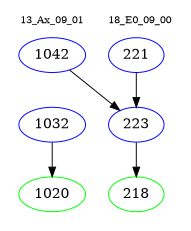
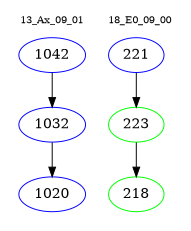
(87, 84) -> (52, 85)
(136, 125) -> (136, 125)
(52, 194) -> (52, 194)
